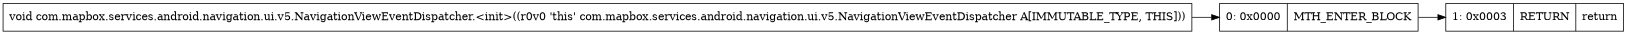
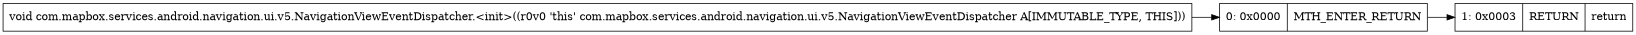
(1353, 17) -> (1357, 17)
